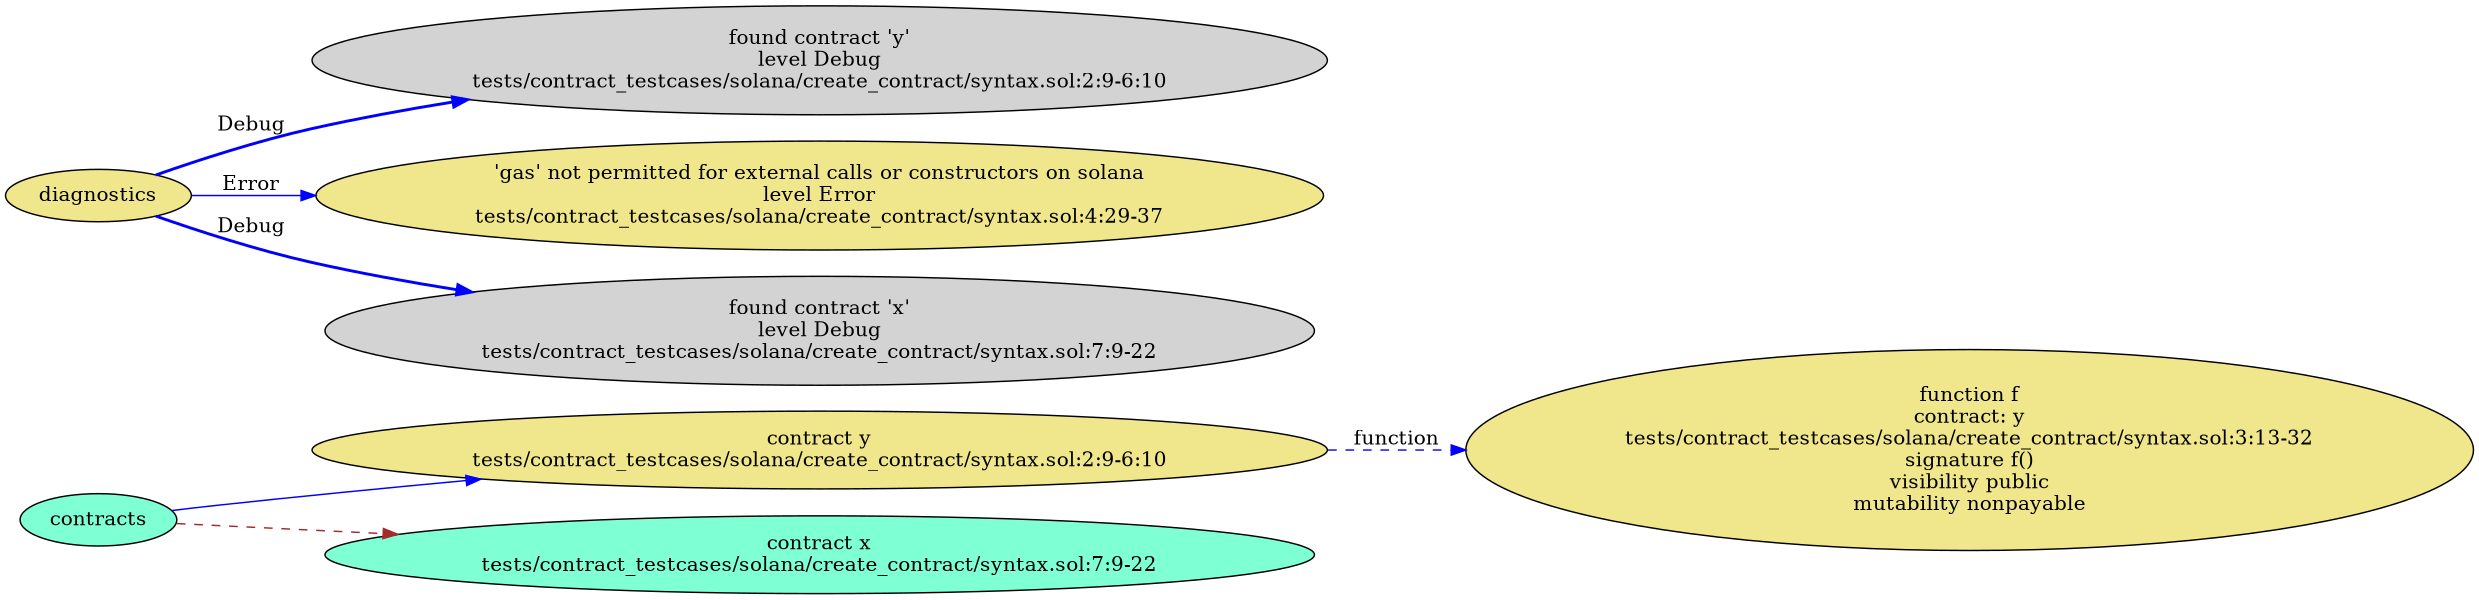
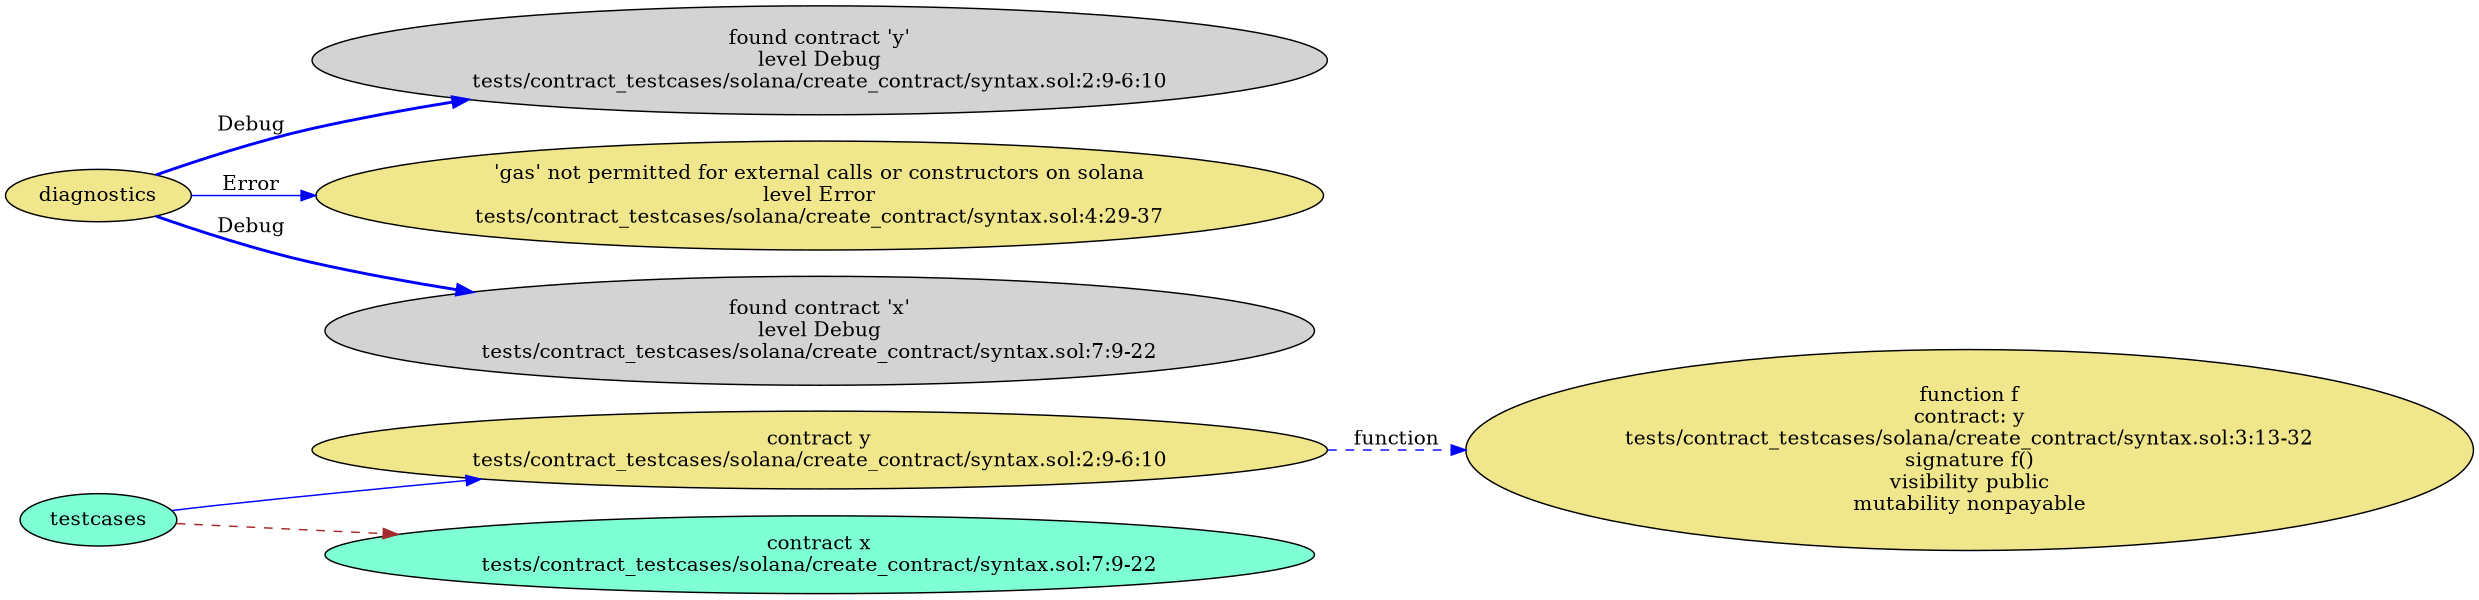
(98, 520) -> (98, 520)
